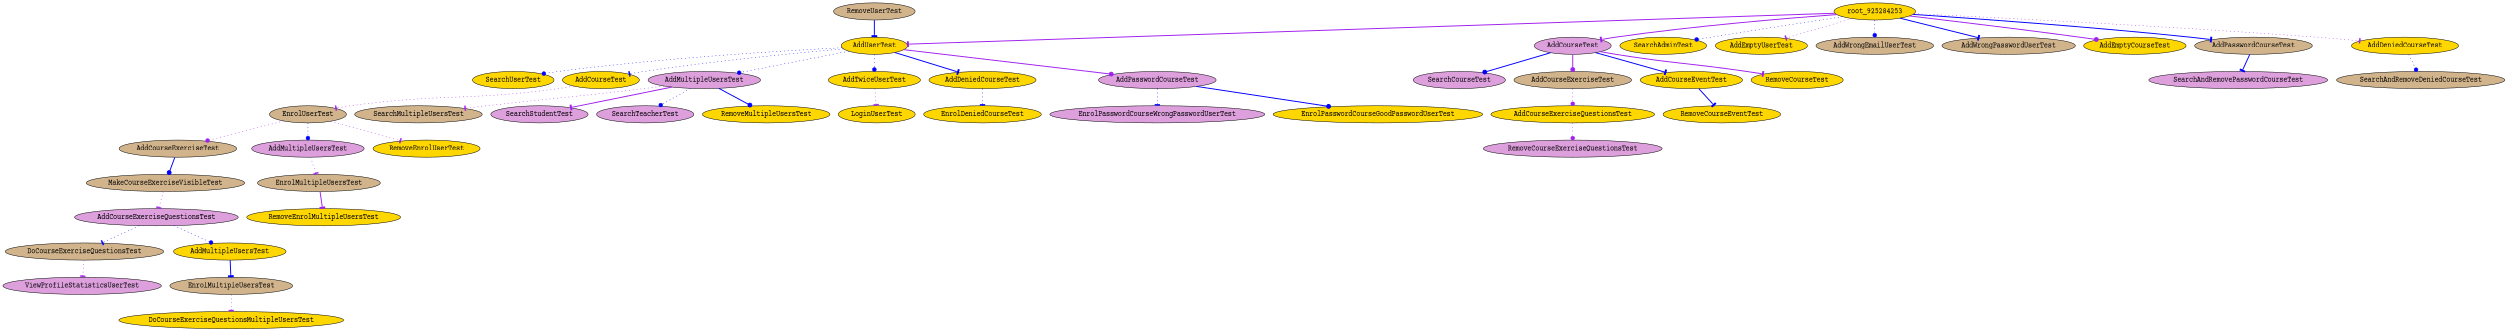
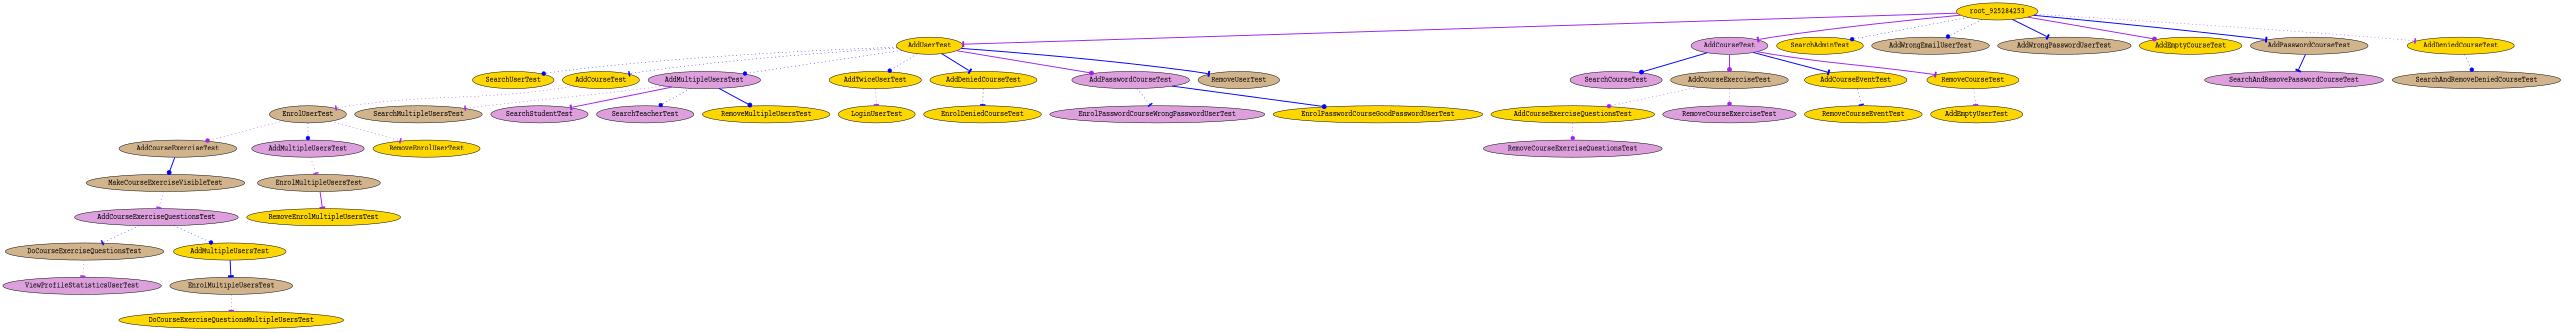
(874, 27) -> (1085, 59)
(1820, 28) -> (1975, 96)
(1706, 96) -> (1859, 96)
none -> (1729, 114)
